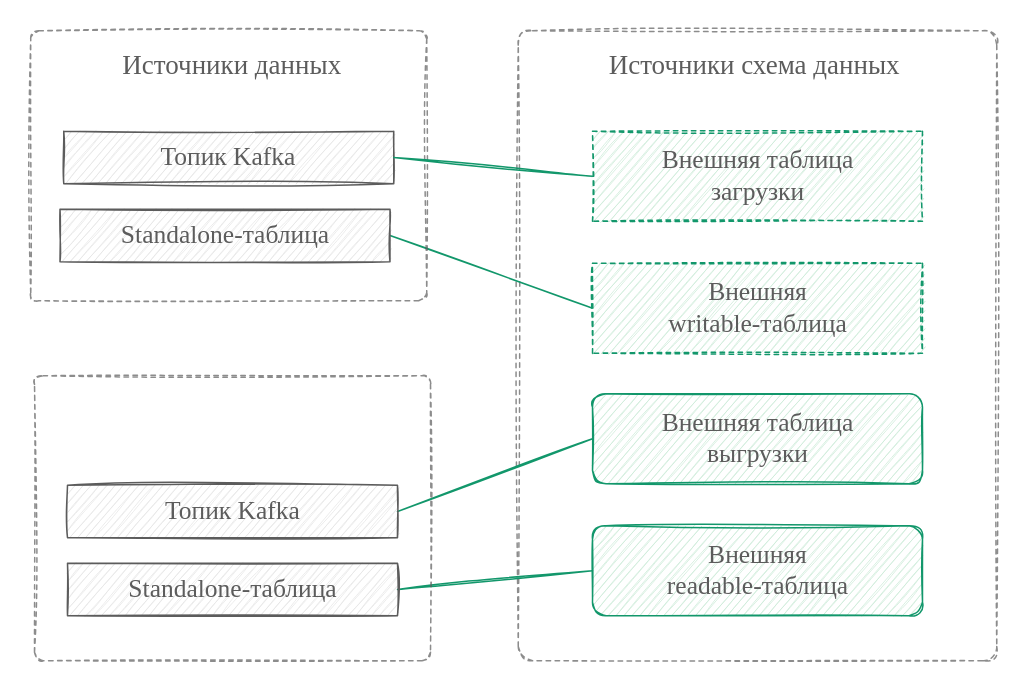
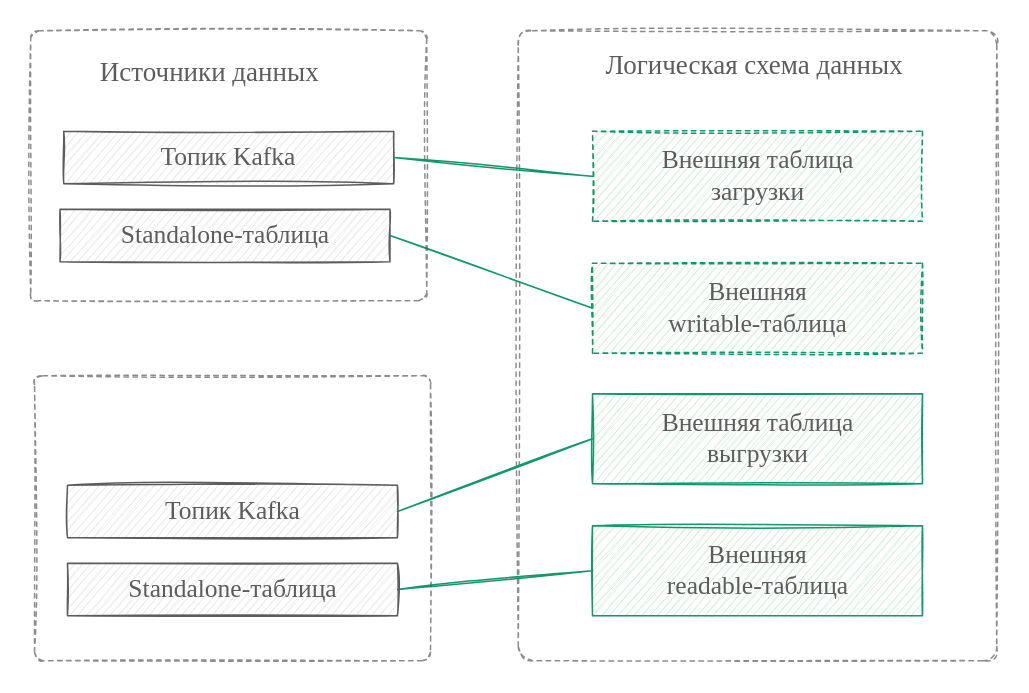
(233, 65) -> (210, 73)
(758, 65) -> (758, 65)
(758, 439) -> (758, 439)
(758, 571) -> (758, 571)
